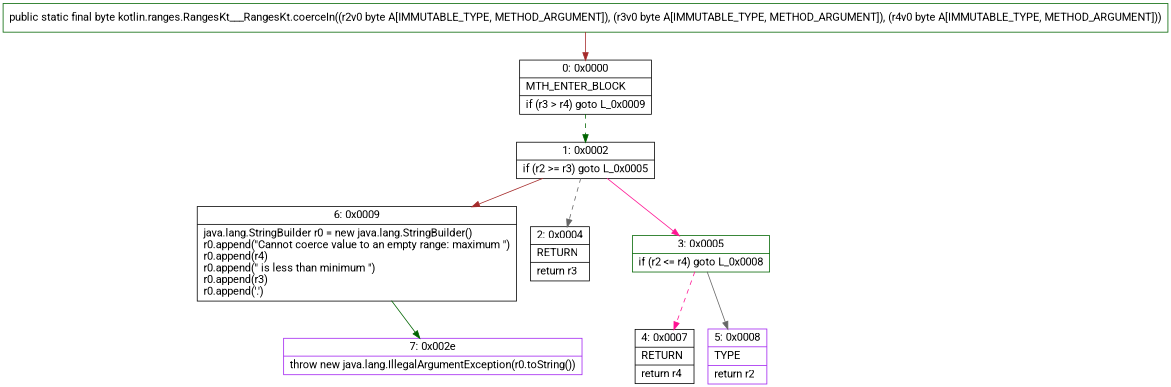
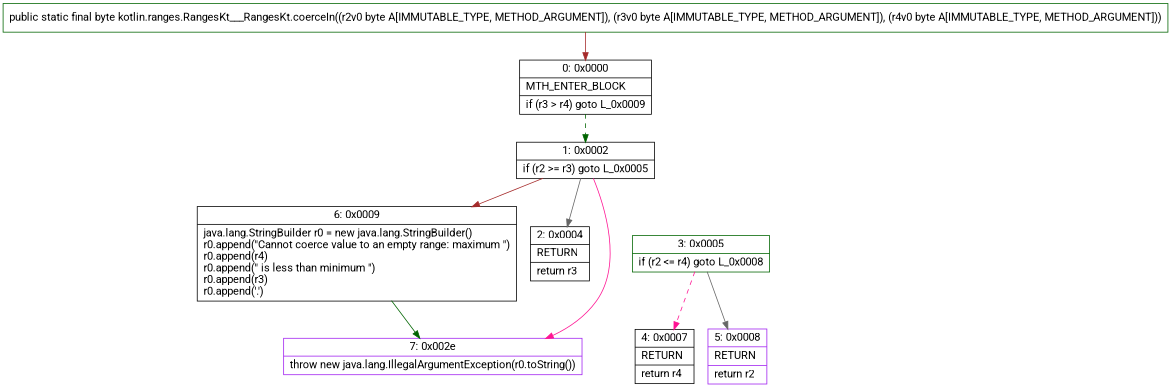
(575, 199) -> (575, 199)
(640, 205) -> (609, 268)
(727, 356) -> (735, 356)
